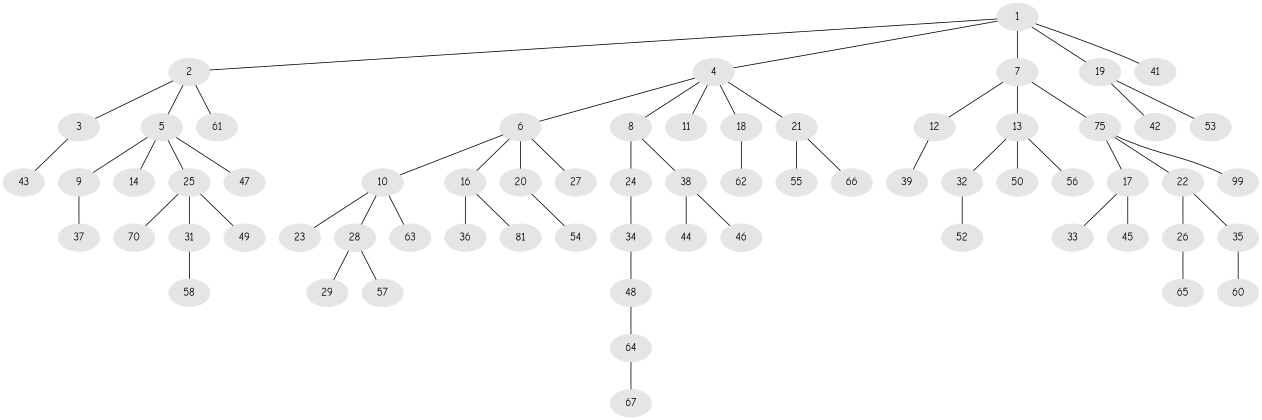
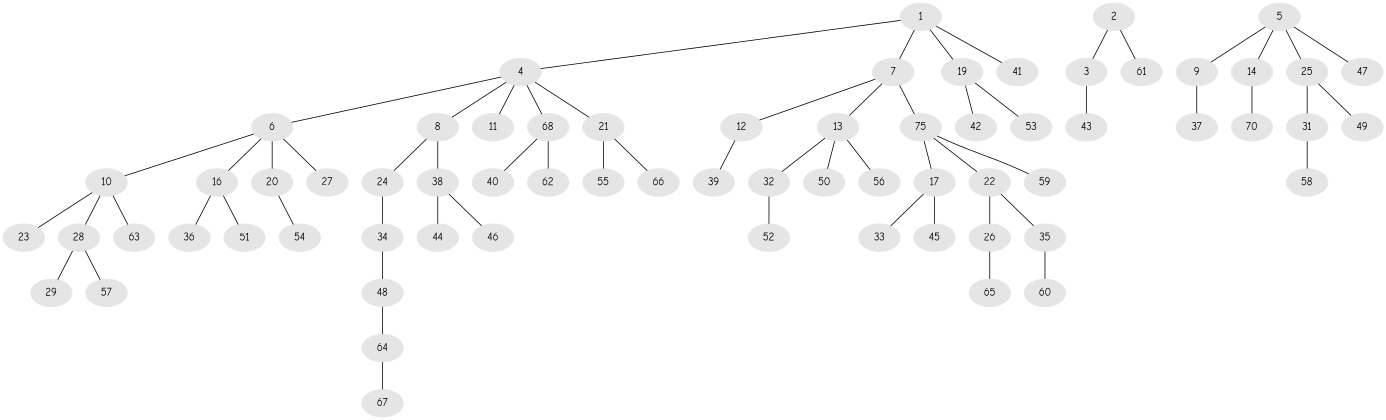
(603, 44) -> none
(176, 100) -> none
(741, 127) -> (548, 127)
none -> (493, 182)
(1238, 182) -> (1045, 182)
(162, 210) -> (1252, 100)
(521, 238) -> (245, 238)
